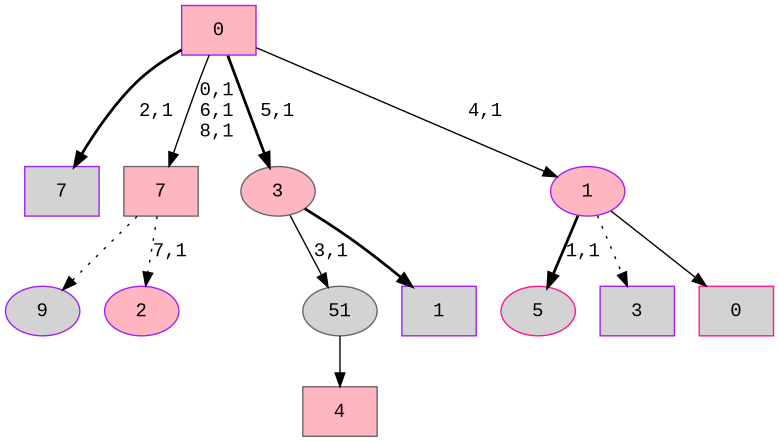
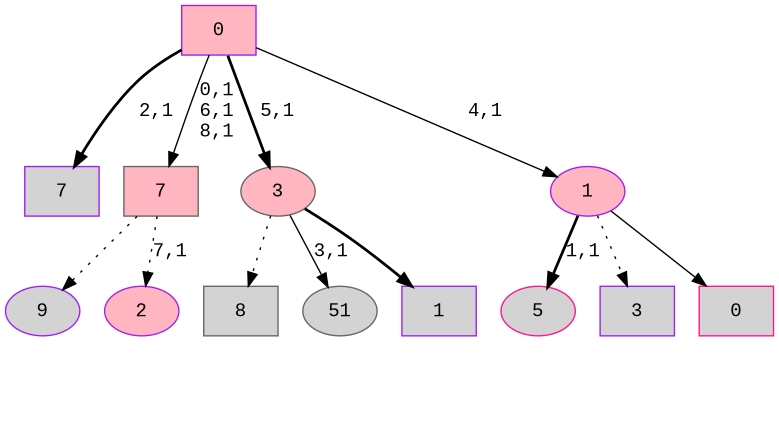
none -> (241, 311)
(340, 412) -> none
